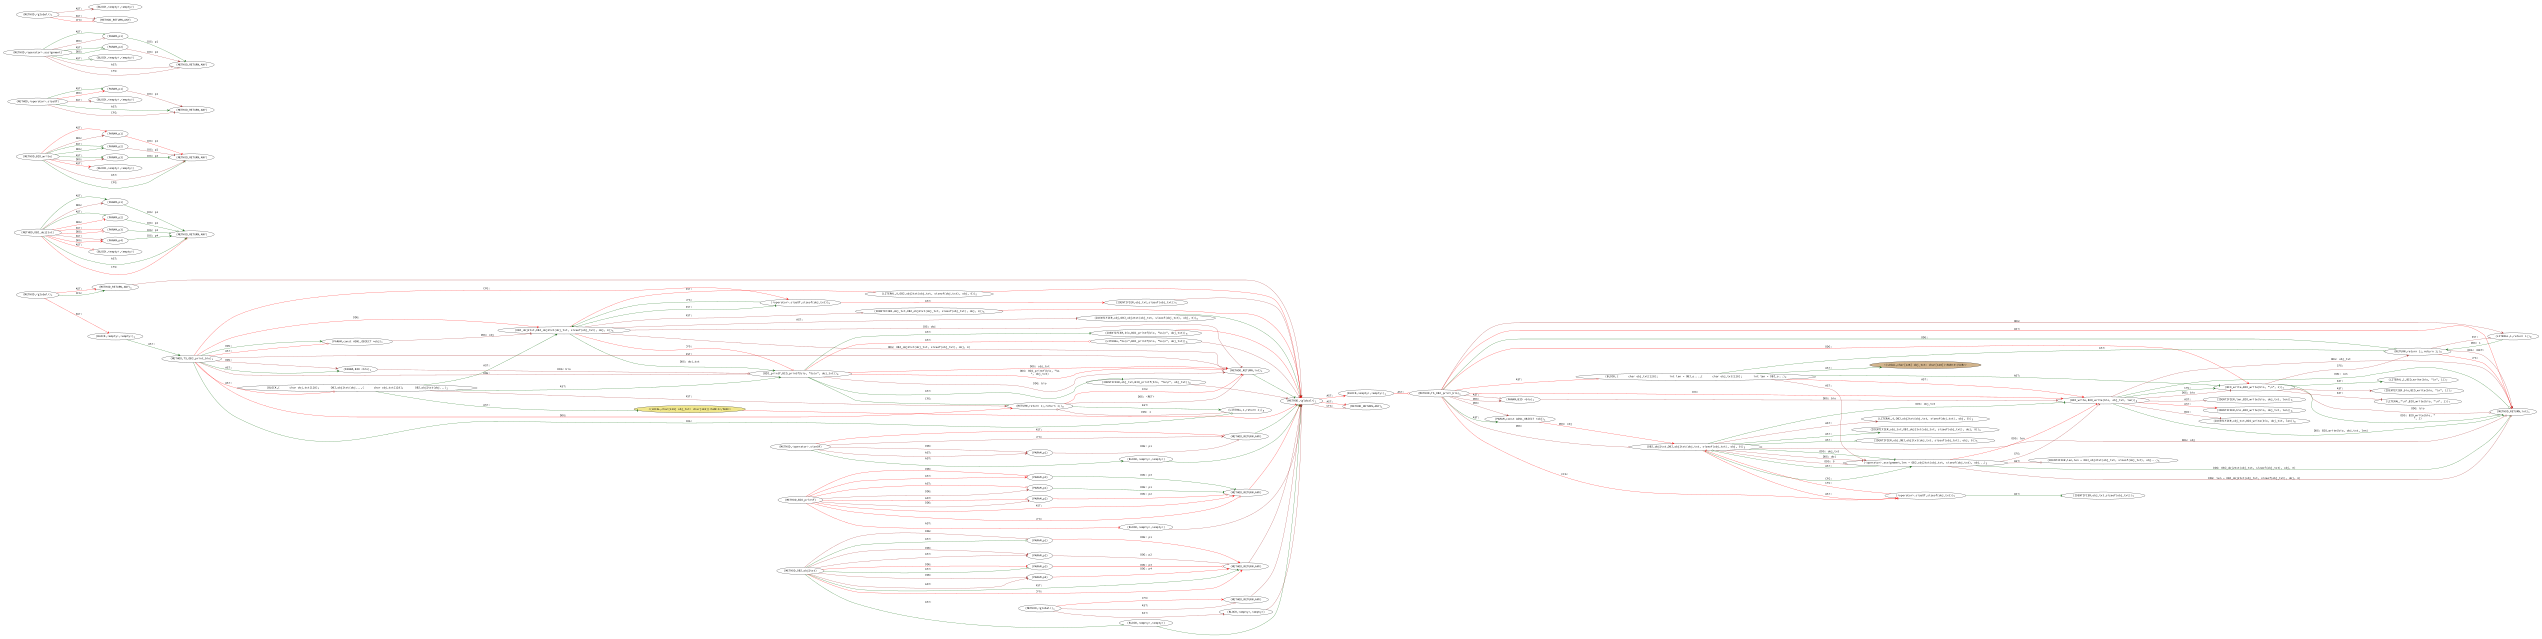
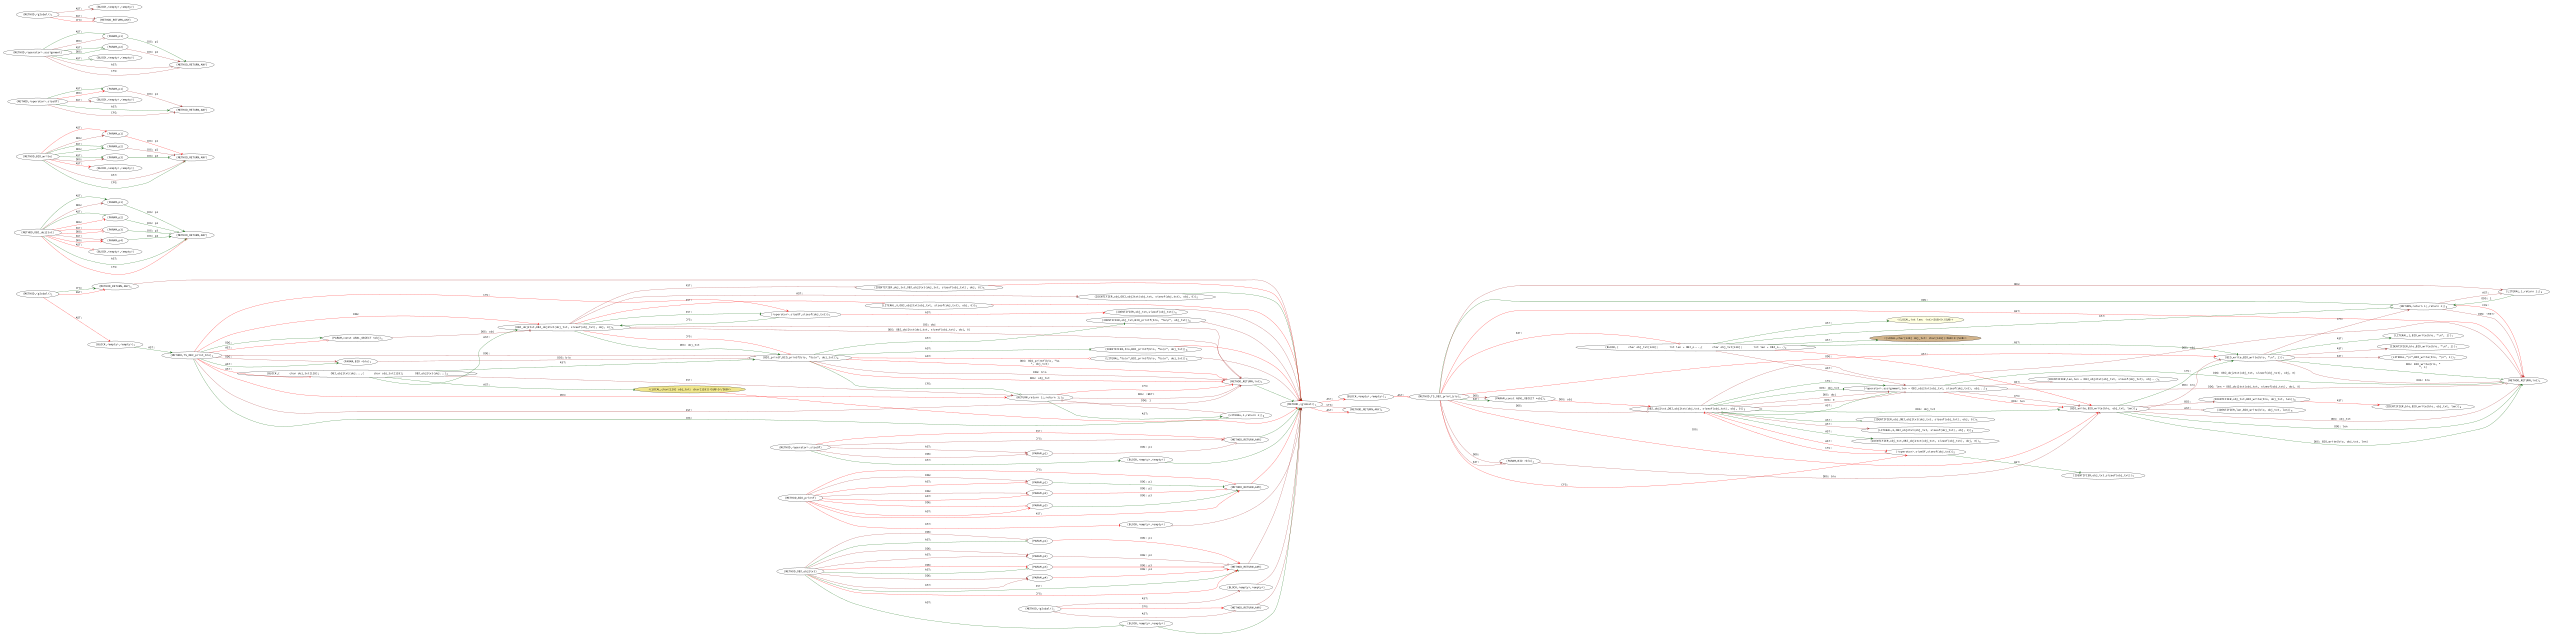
none -> (1925, 320)
(2177, 405) -> (2339, 403)
